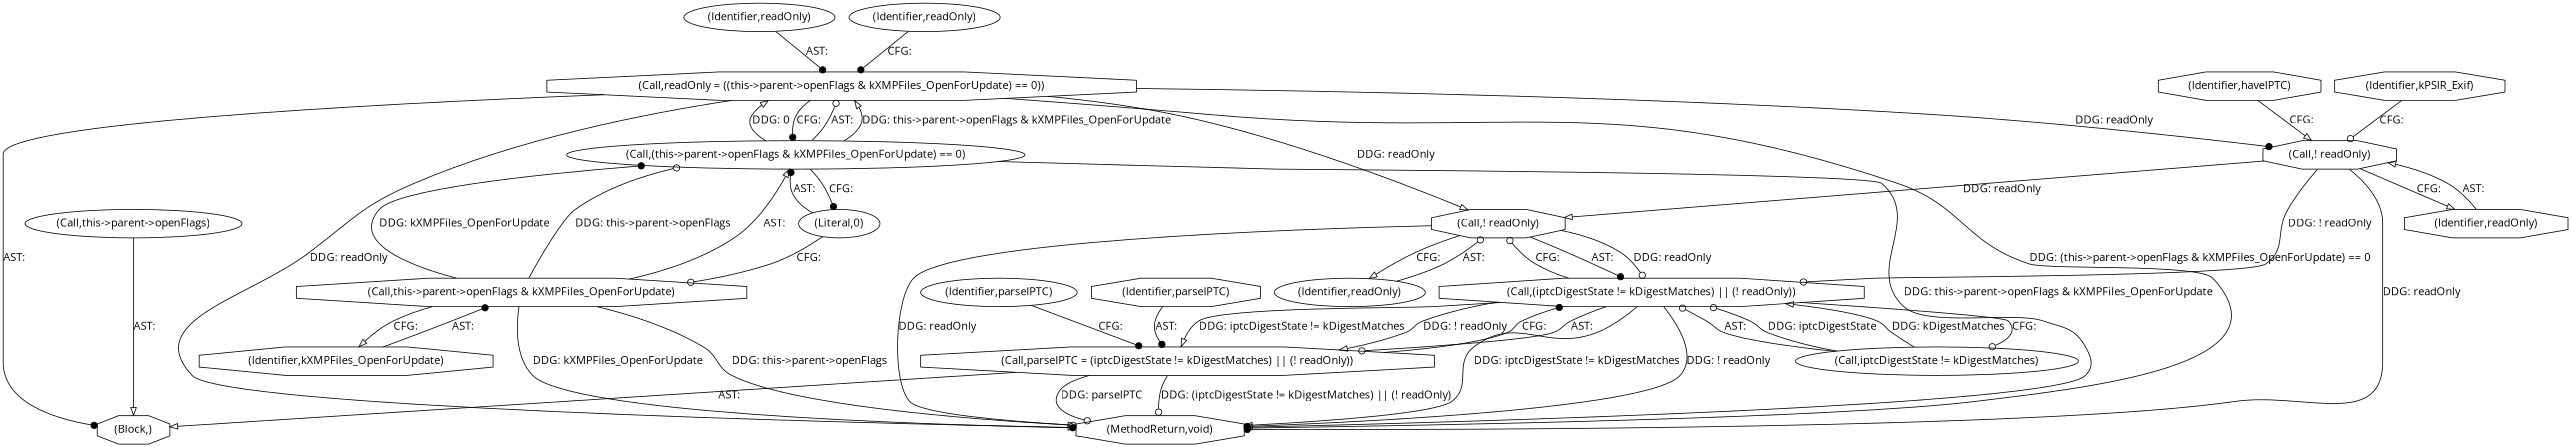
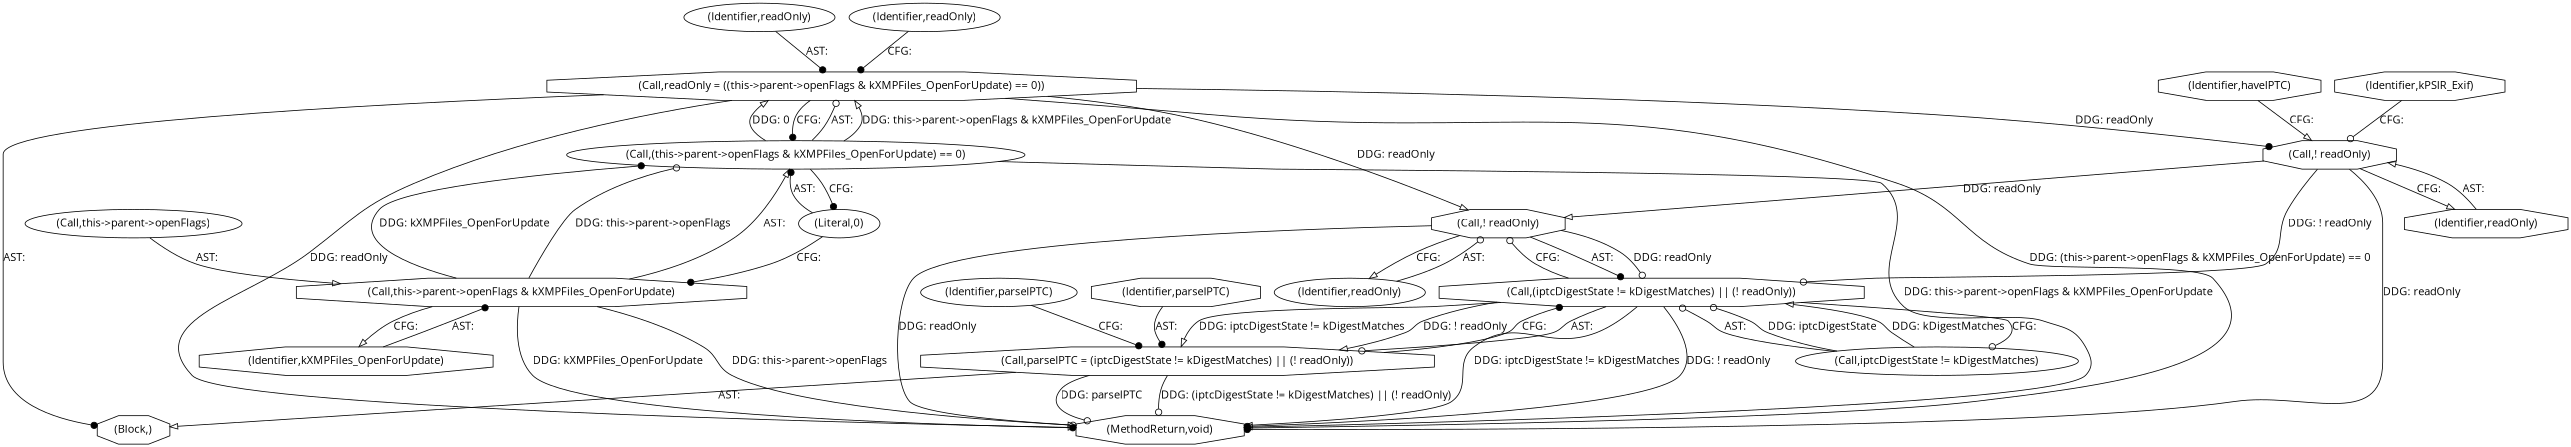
(761, 267) -> (761, 267)
(134, 323) -> (237, 273)
